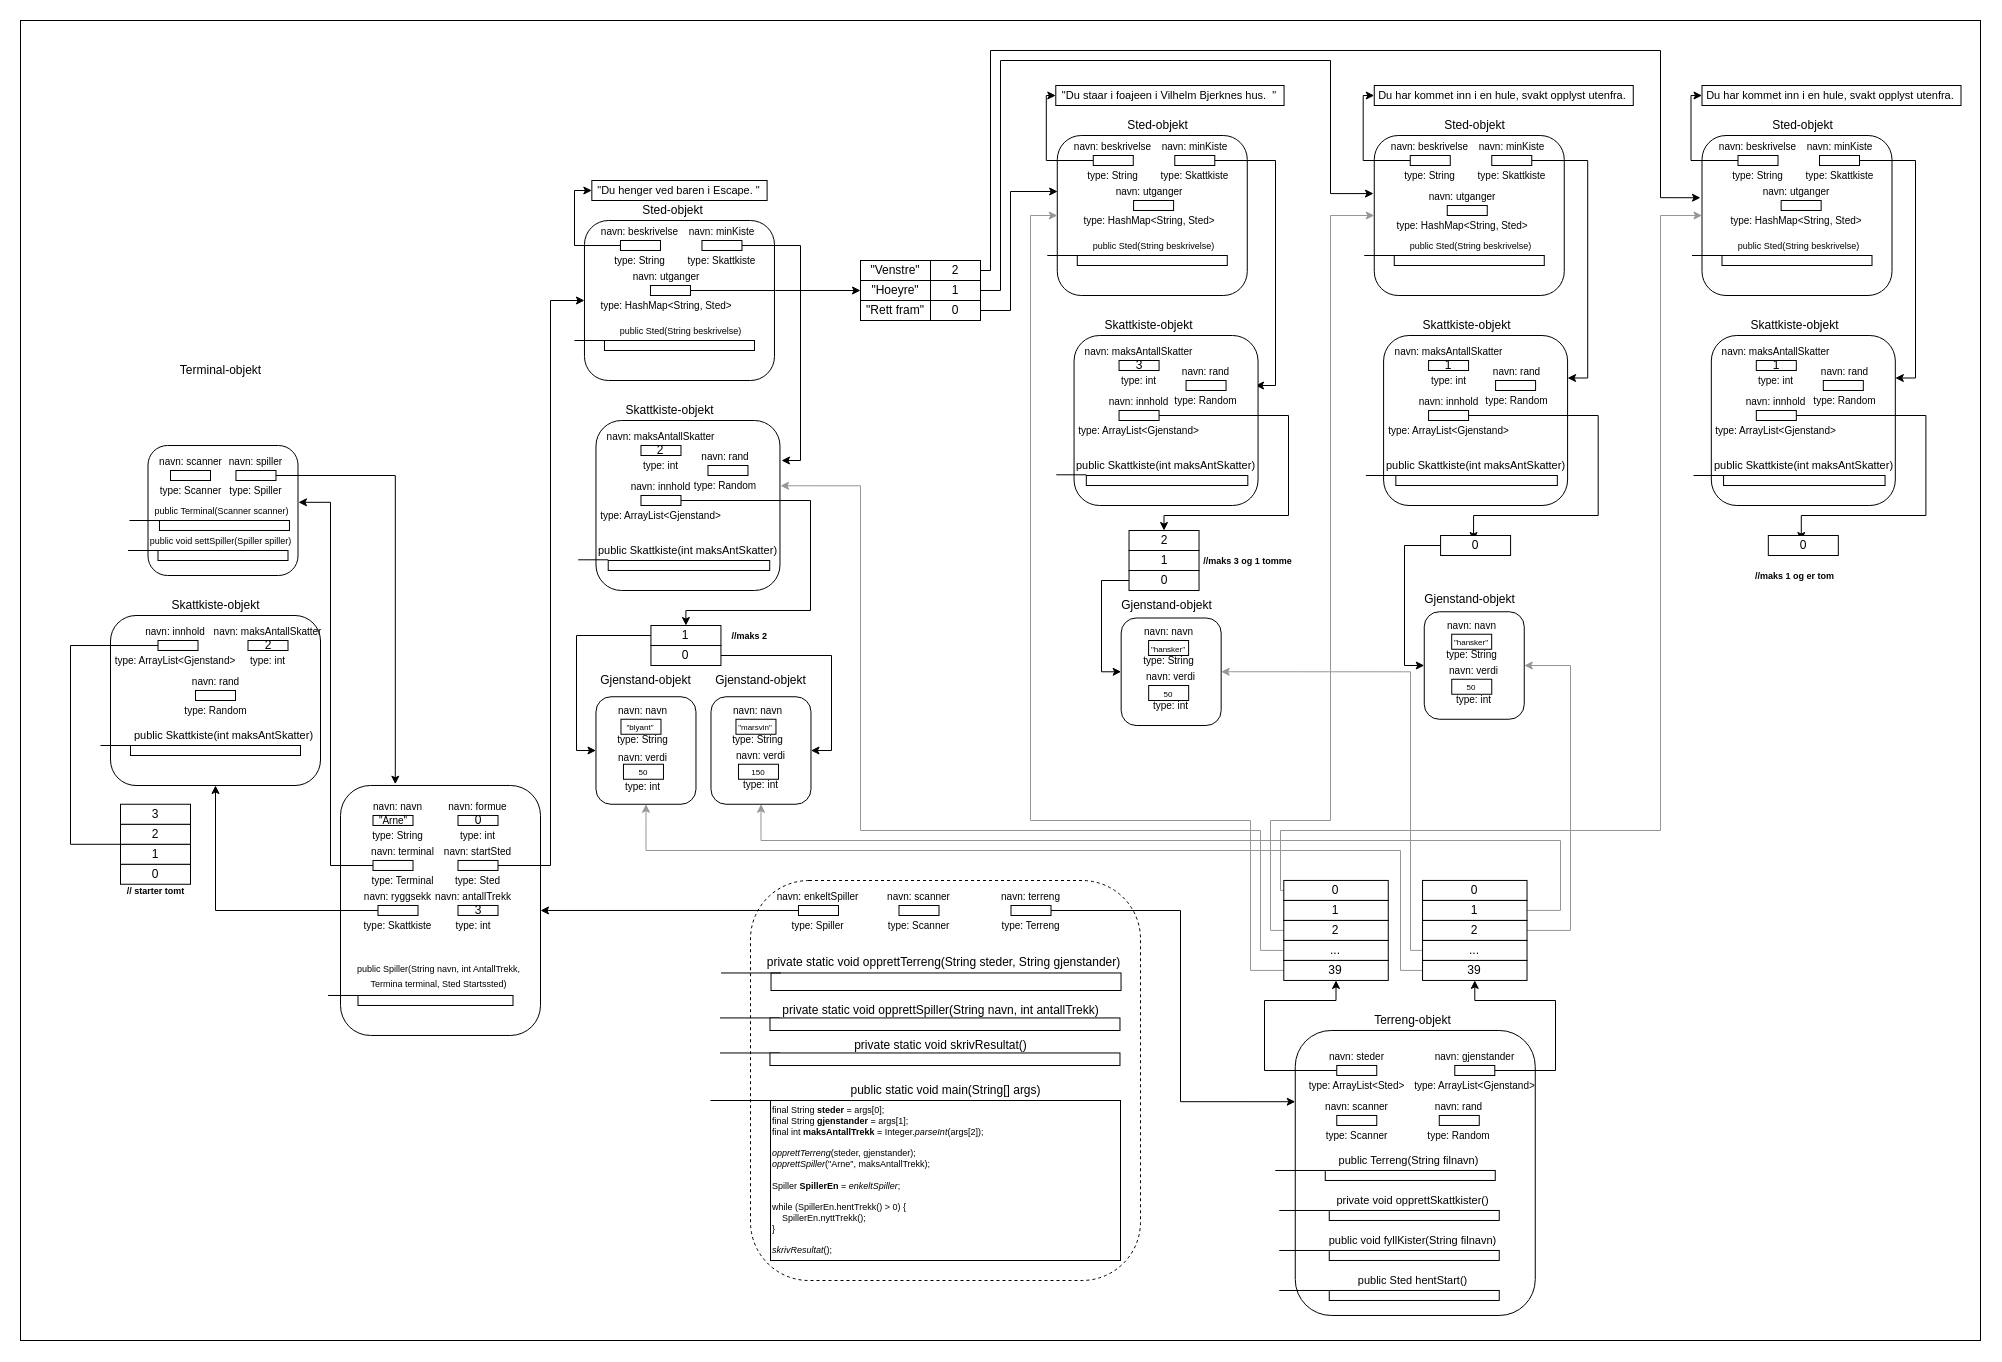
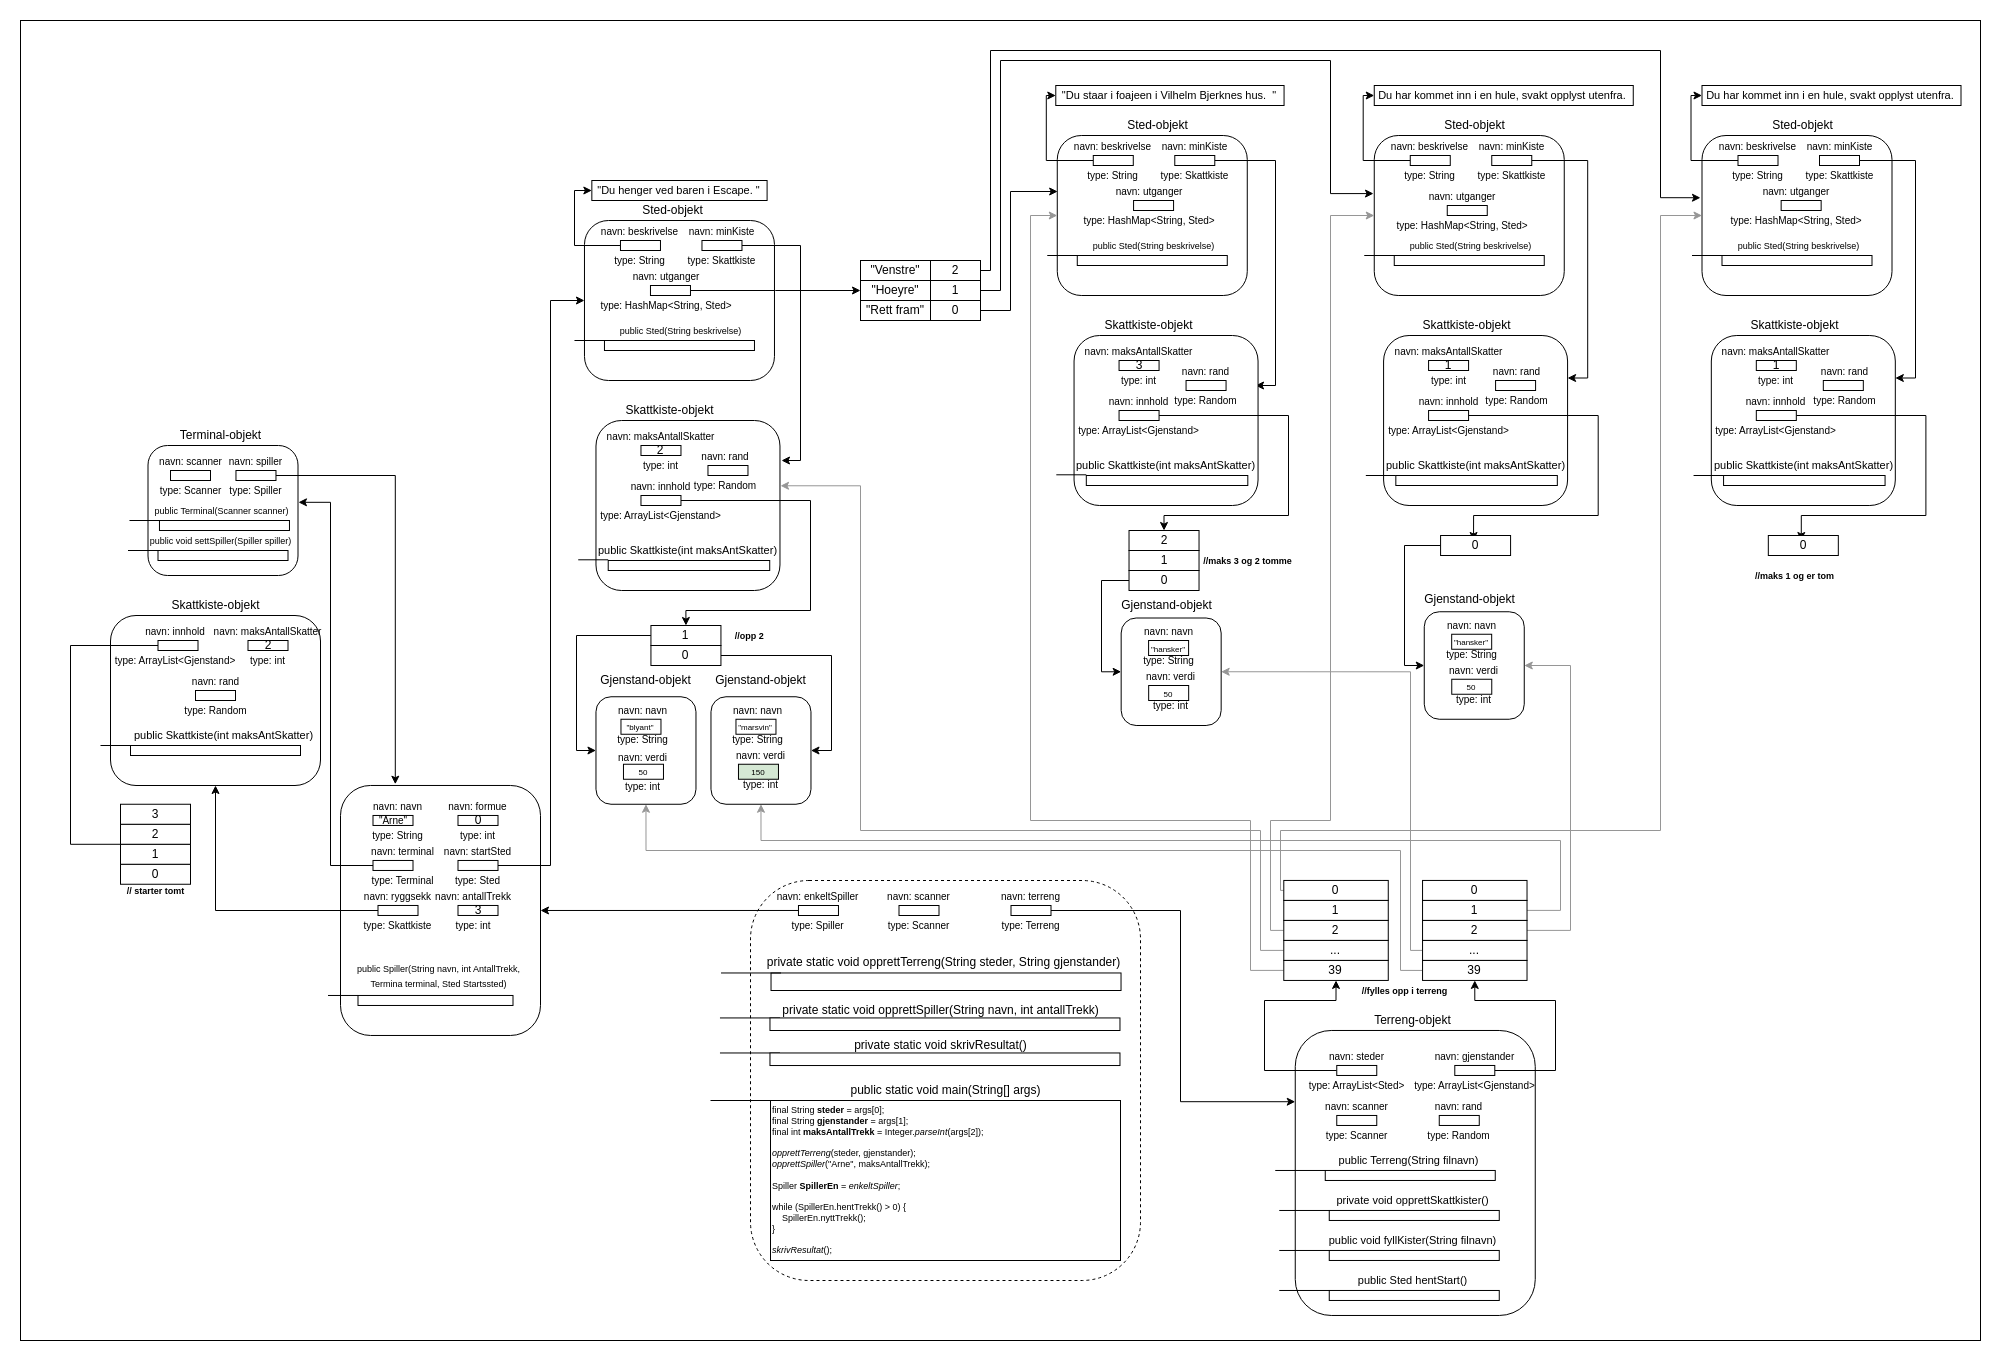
(221, 371) -> (221, 436)
(1248, 561) -> (1248, 561)
(751, 636) -> (751, 636)
(758, 772) -> (758, 772)
none -> (1405, 990)
